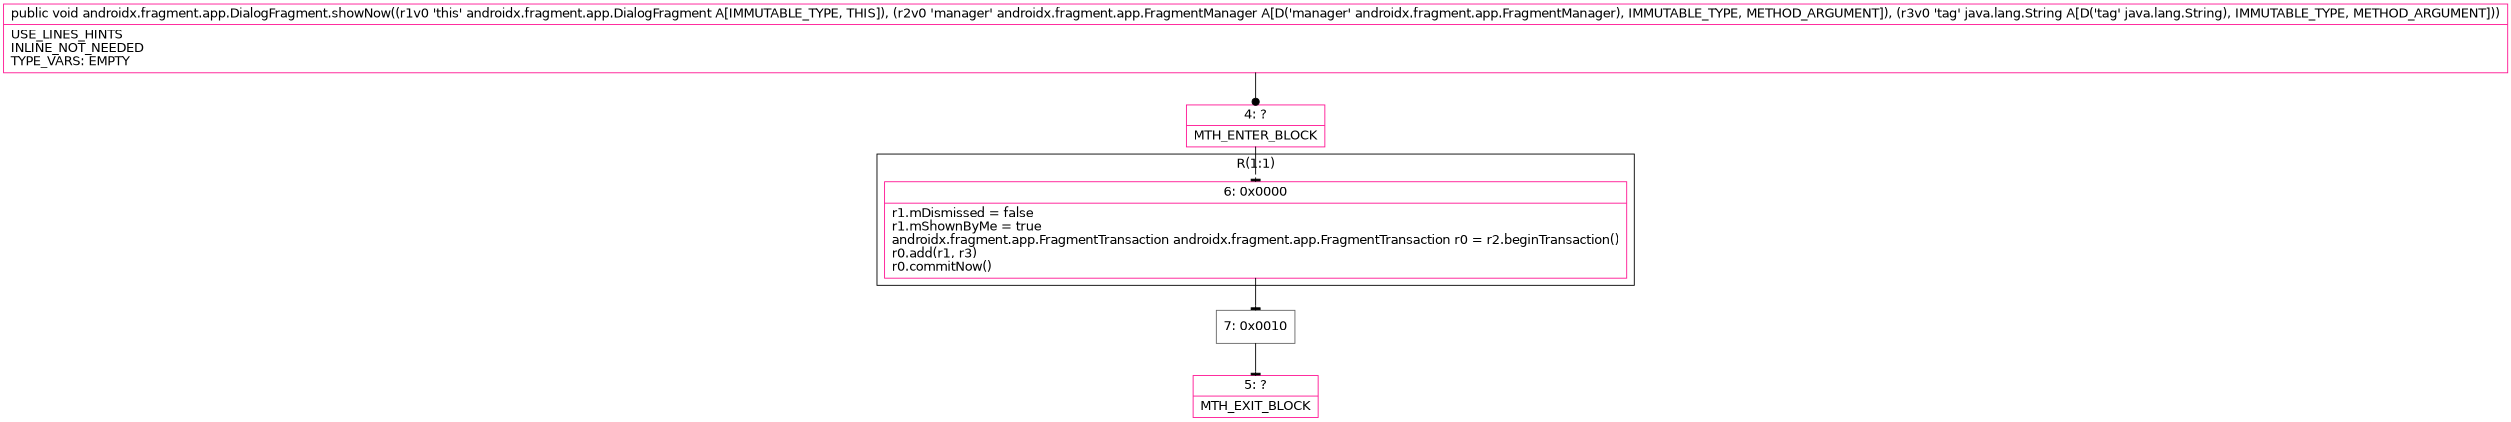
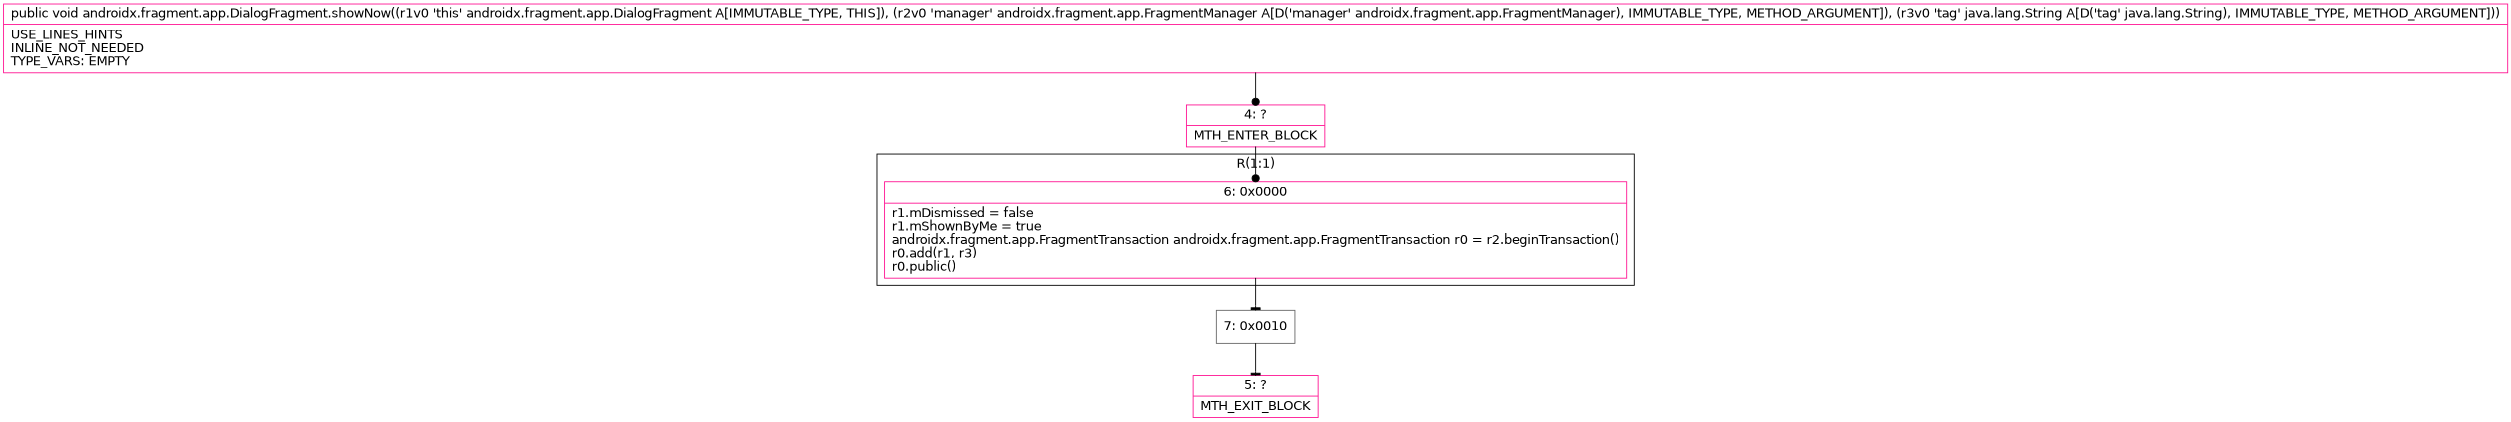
(1256, 161) -> (1256, 161)
(942, 267) -> (924, 267)
